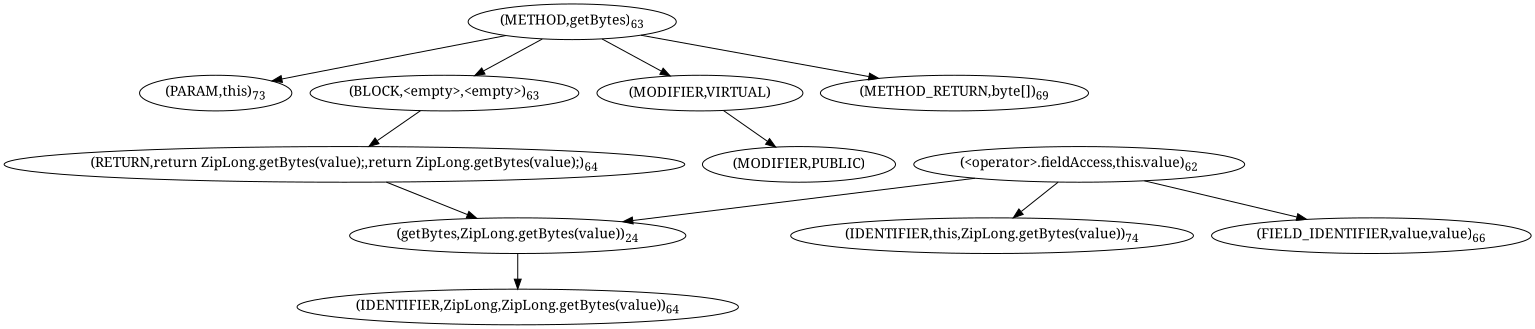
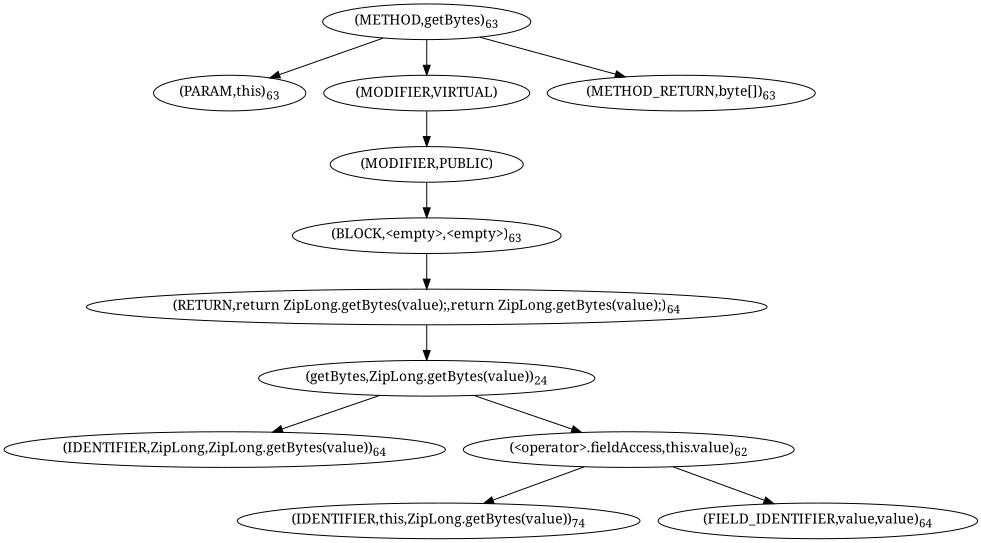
(513, 55) -> (427, 195)
(259, 92) -> (273, 92)
(1043, 92) -> (769, 92)
(804, 199) -> (523, 412)
(1479, 234) -> (926, 519)
